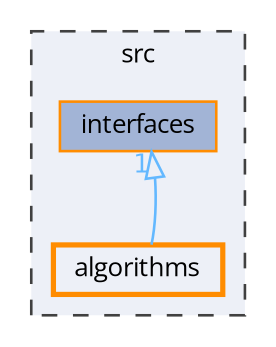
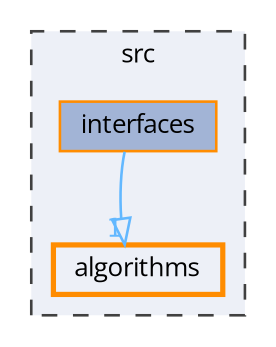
(155, 212) -> (121, 185)
